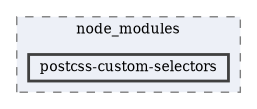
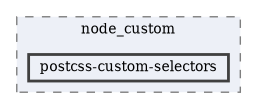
(129, 30) -> (129, 30)
